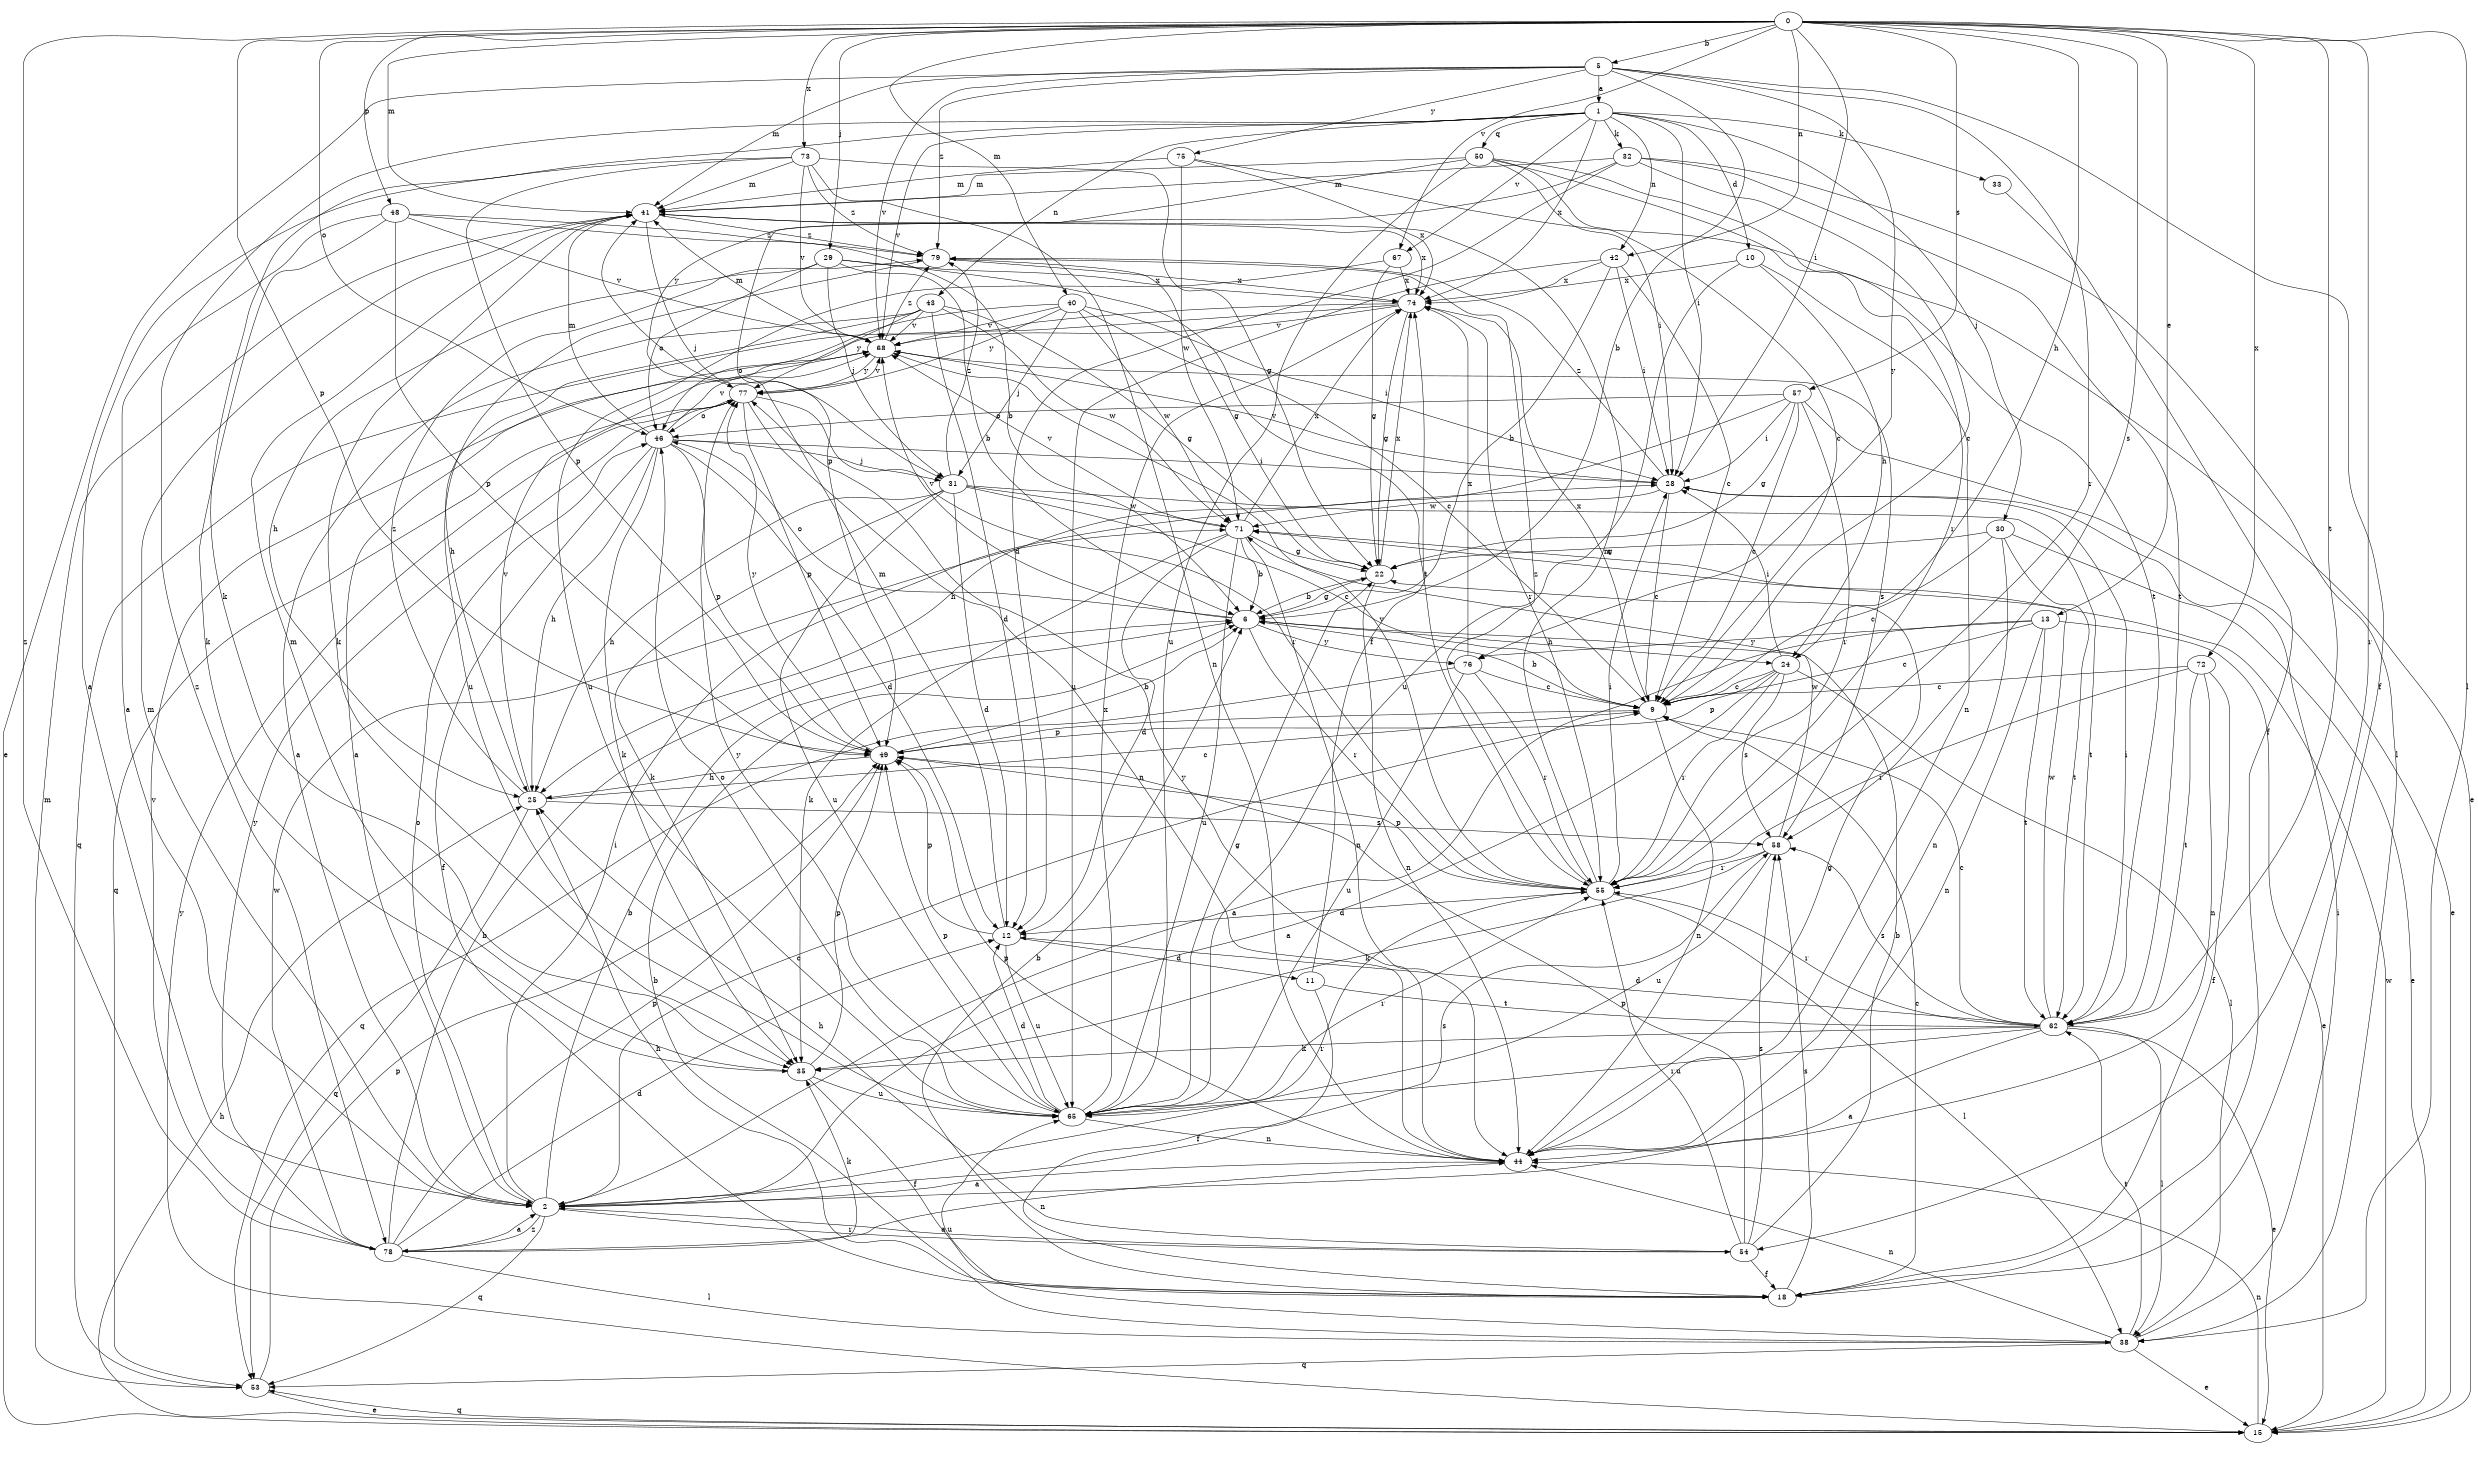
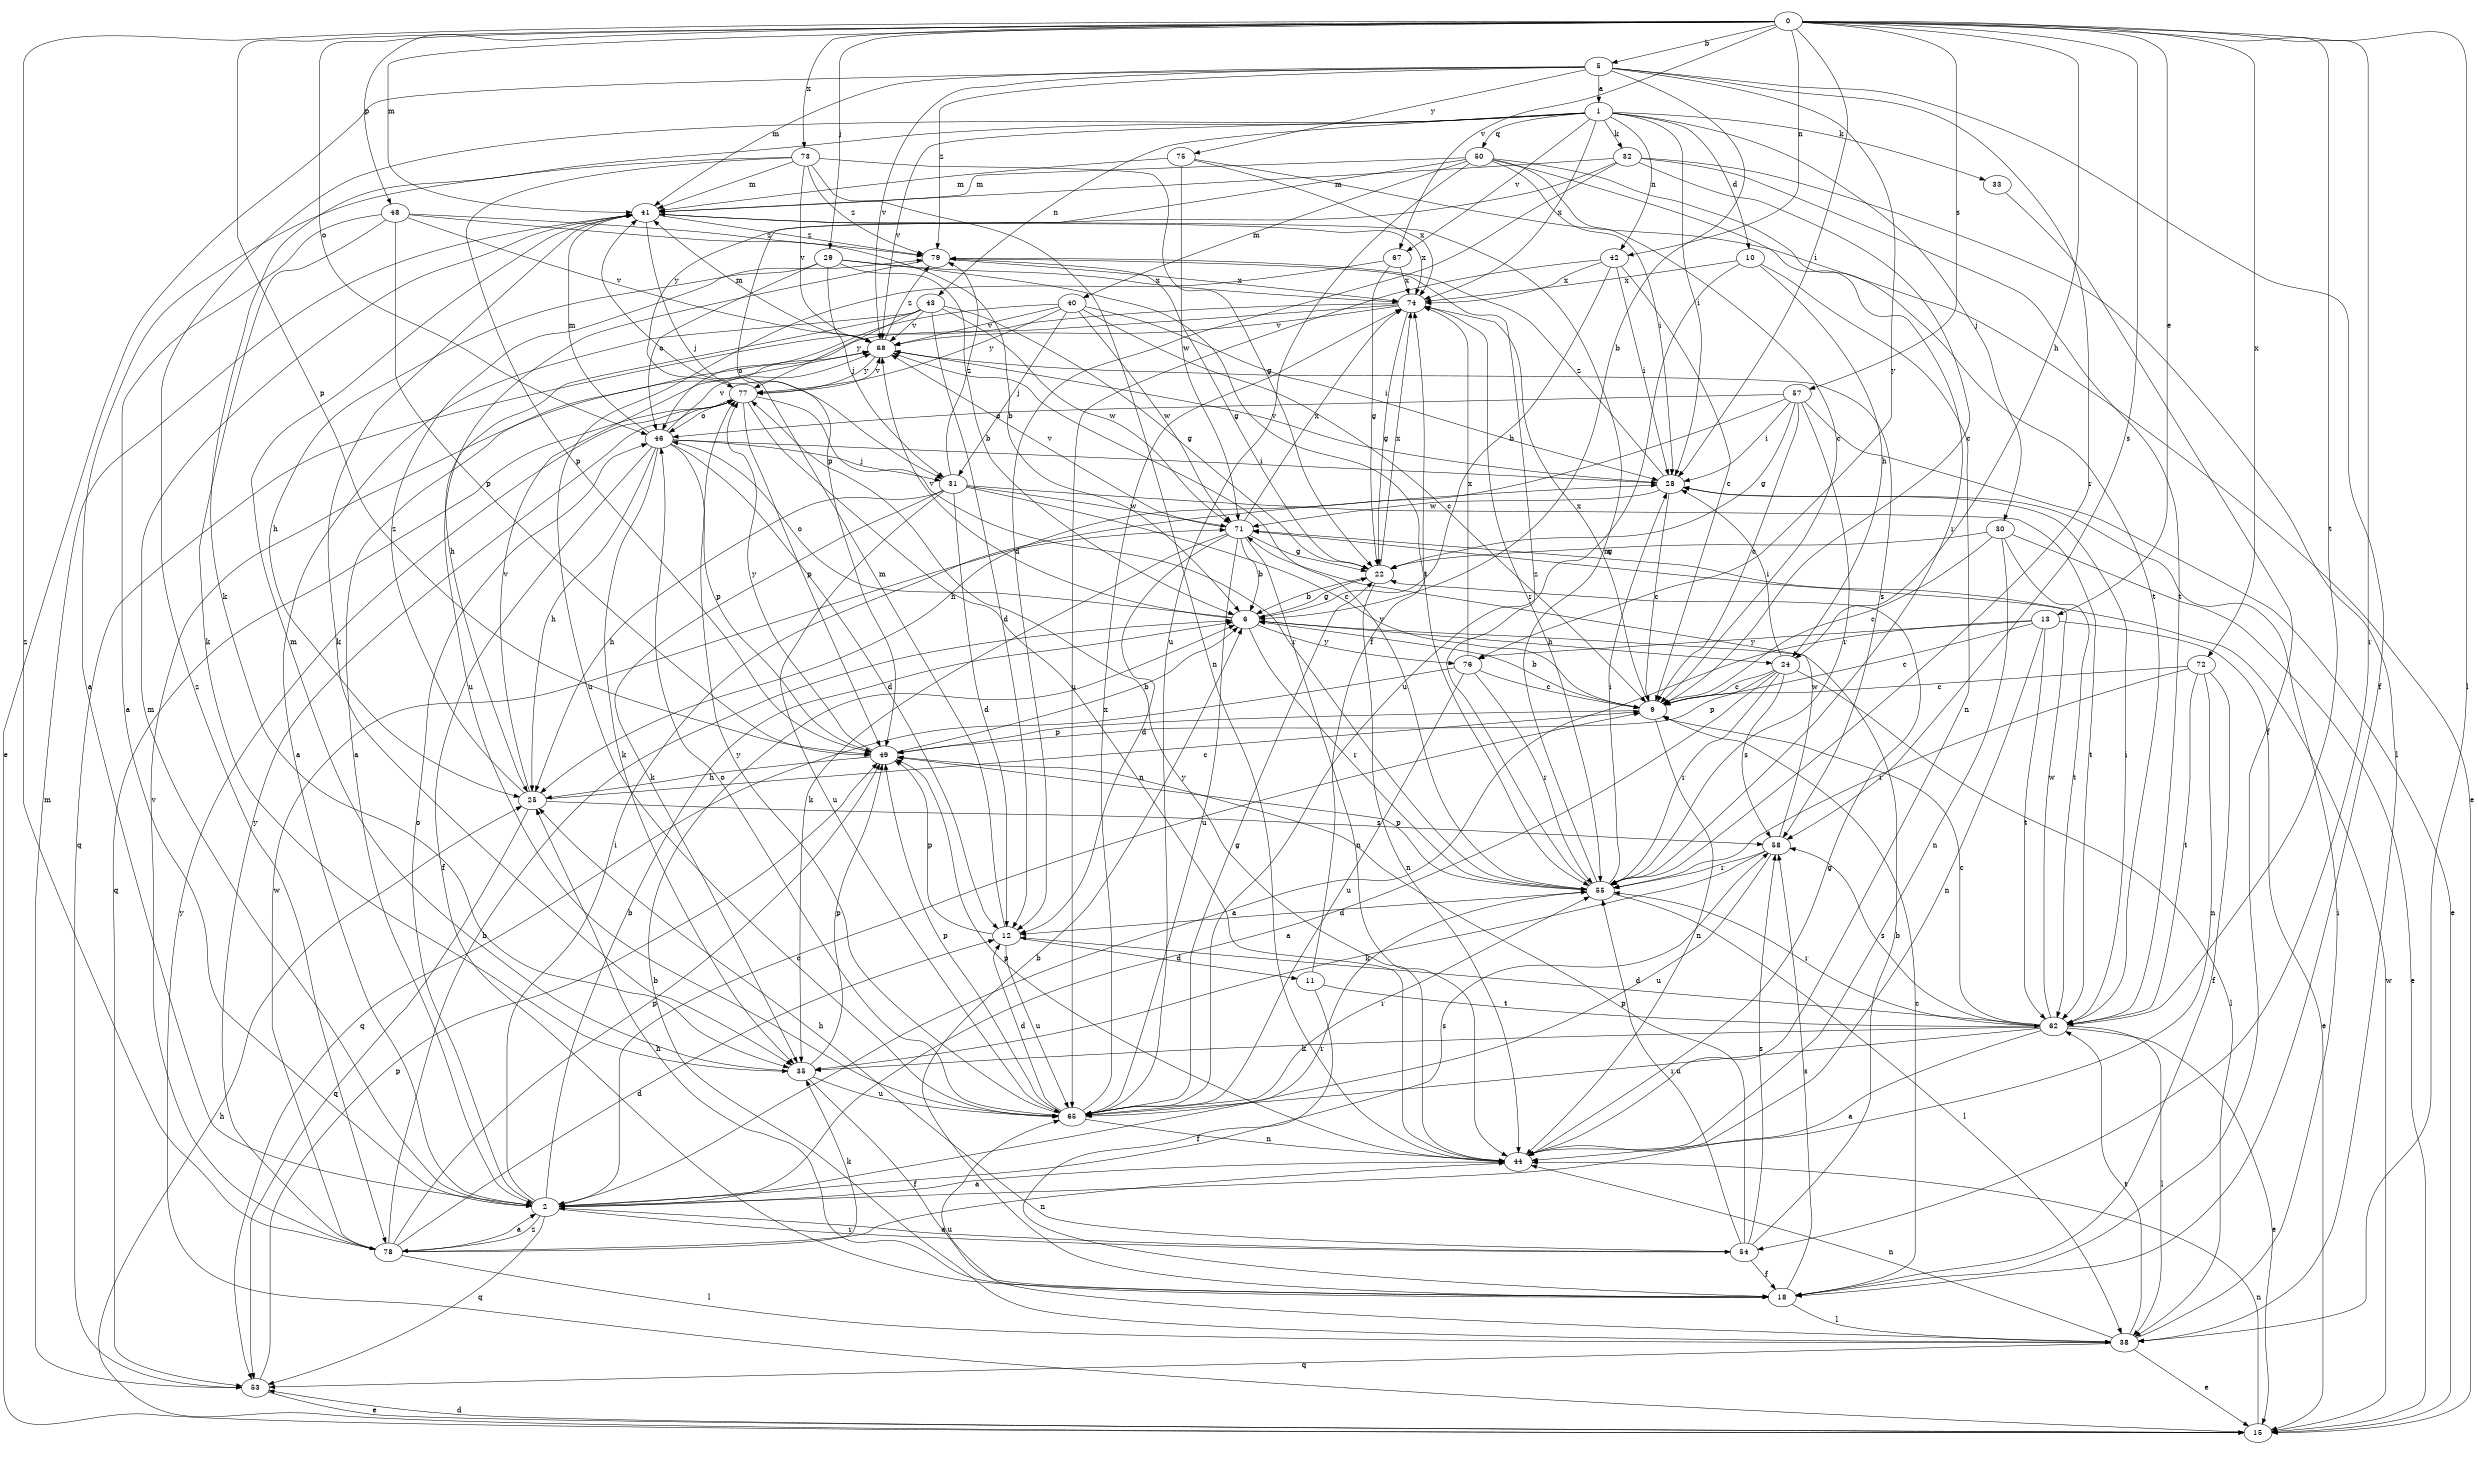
(1189, 34) -> (1257, 231)
none -> (1898, 1333)
(460, 1411) -> (460, 1411)
